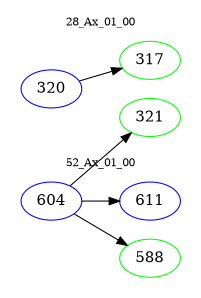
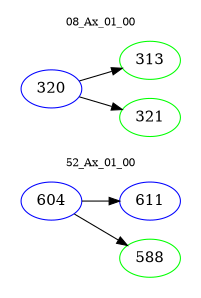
(101, 23) -> (101, 23)
(150, 60) -> (150, 60)
(97, 163) -> (96, 102)
